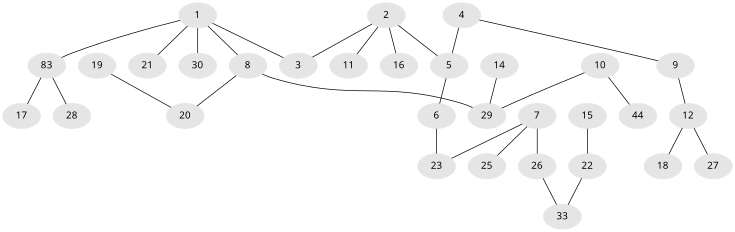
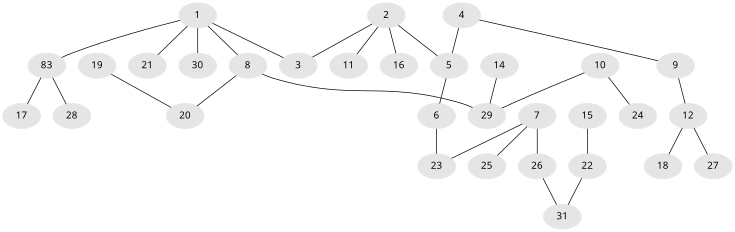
(638, 116) -> (638, 116)
(562, 217) -> (562, 217)
